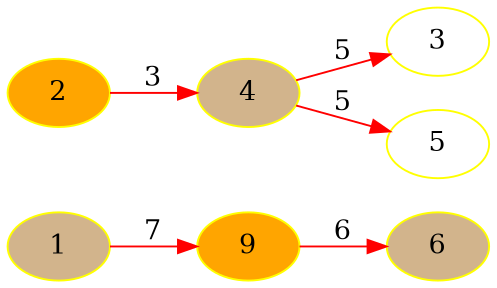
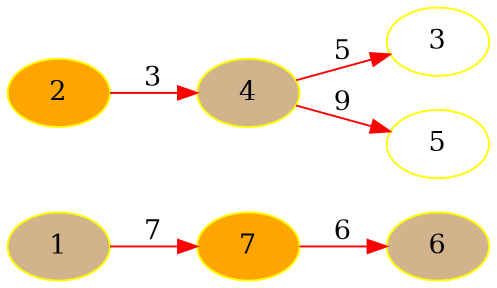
(343, 103) -> (343, 103)
(248, 246) -> (248, 246)
